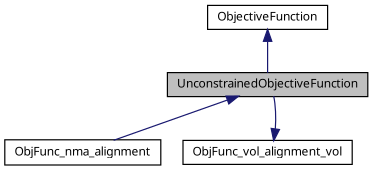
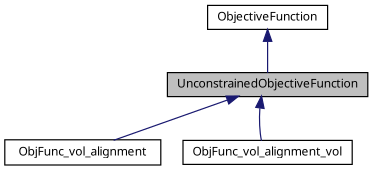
(276, 112) -> (260, 125)
(83, 152) -> (83, 152)
